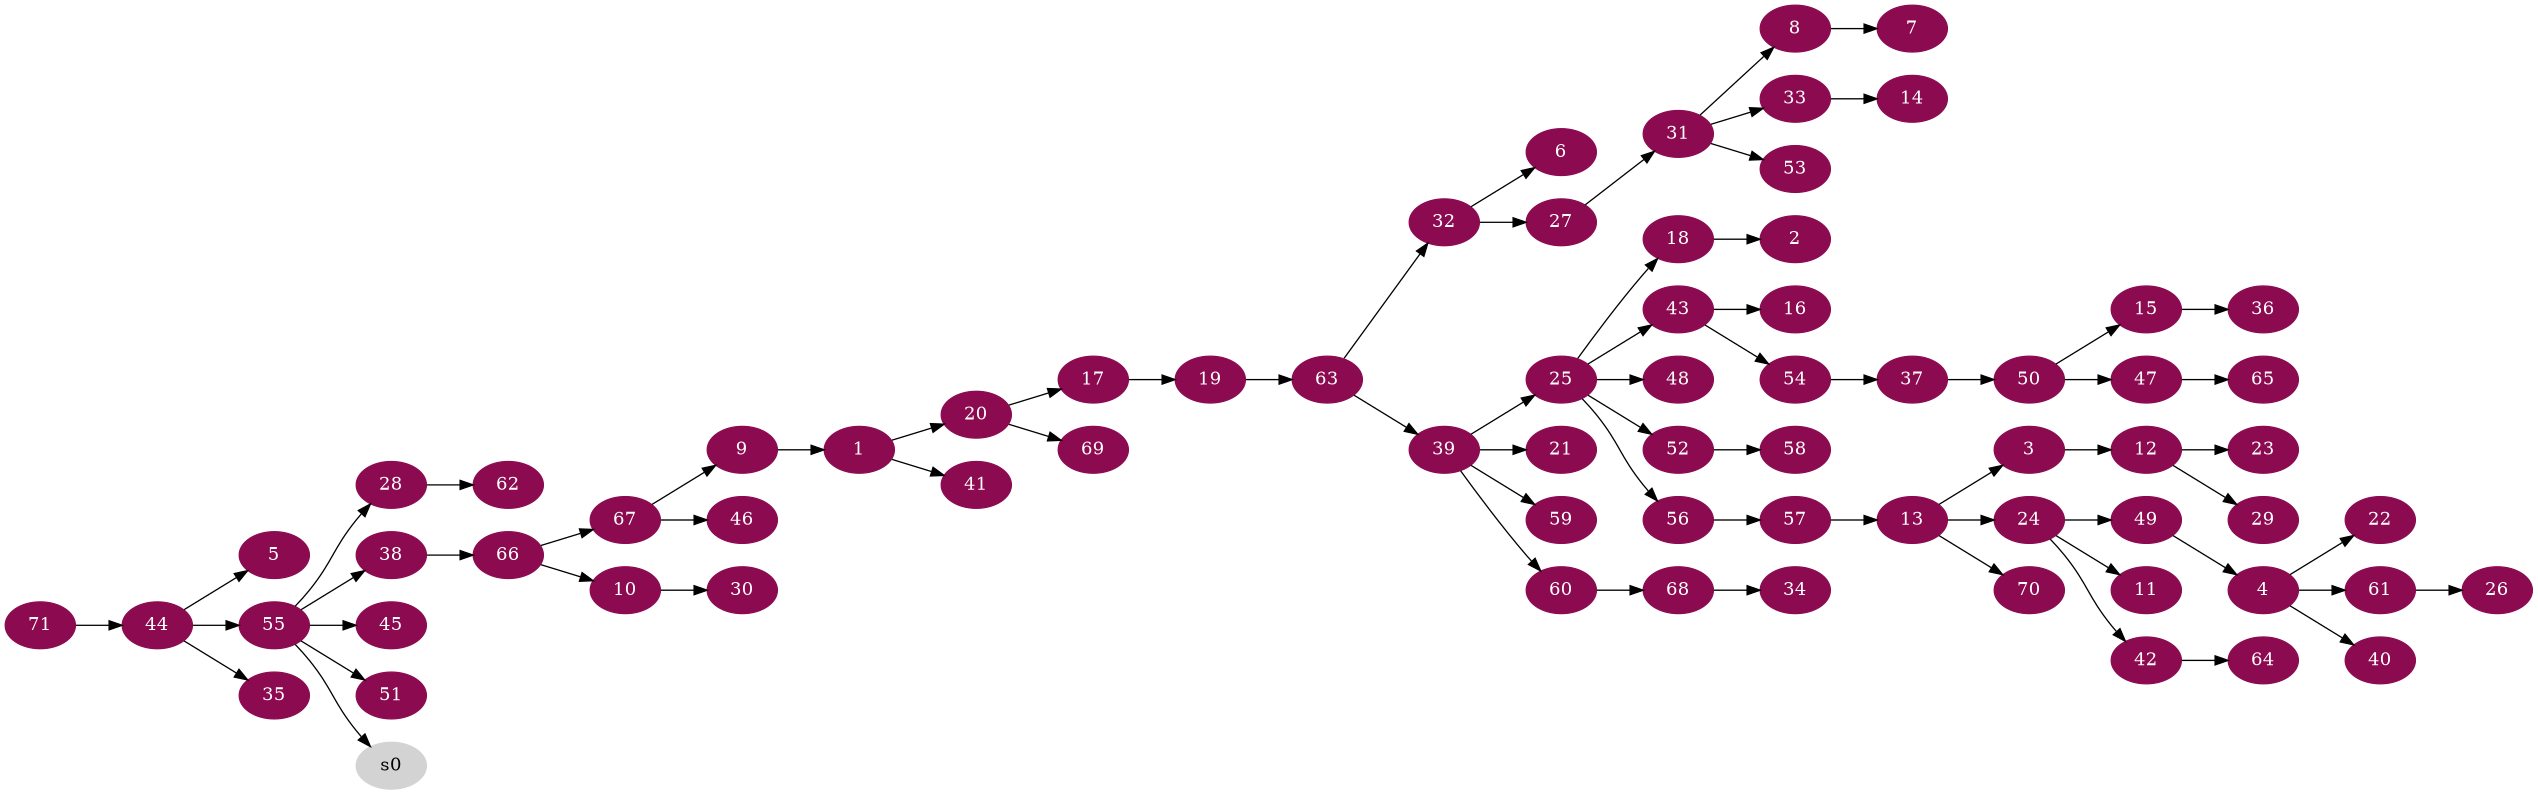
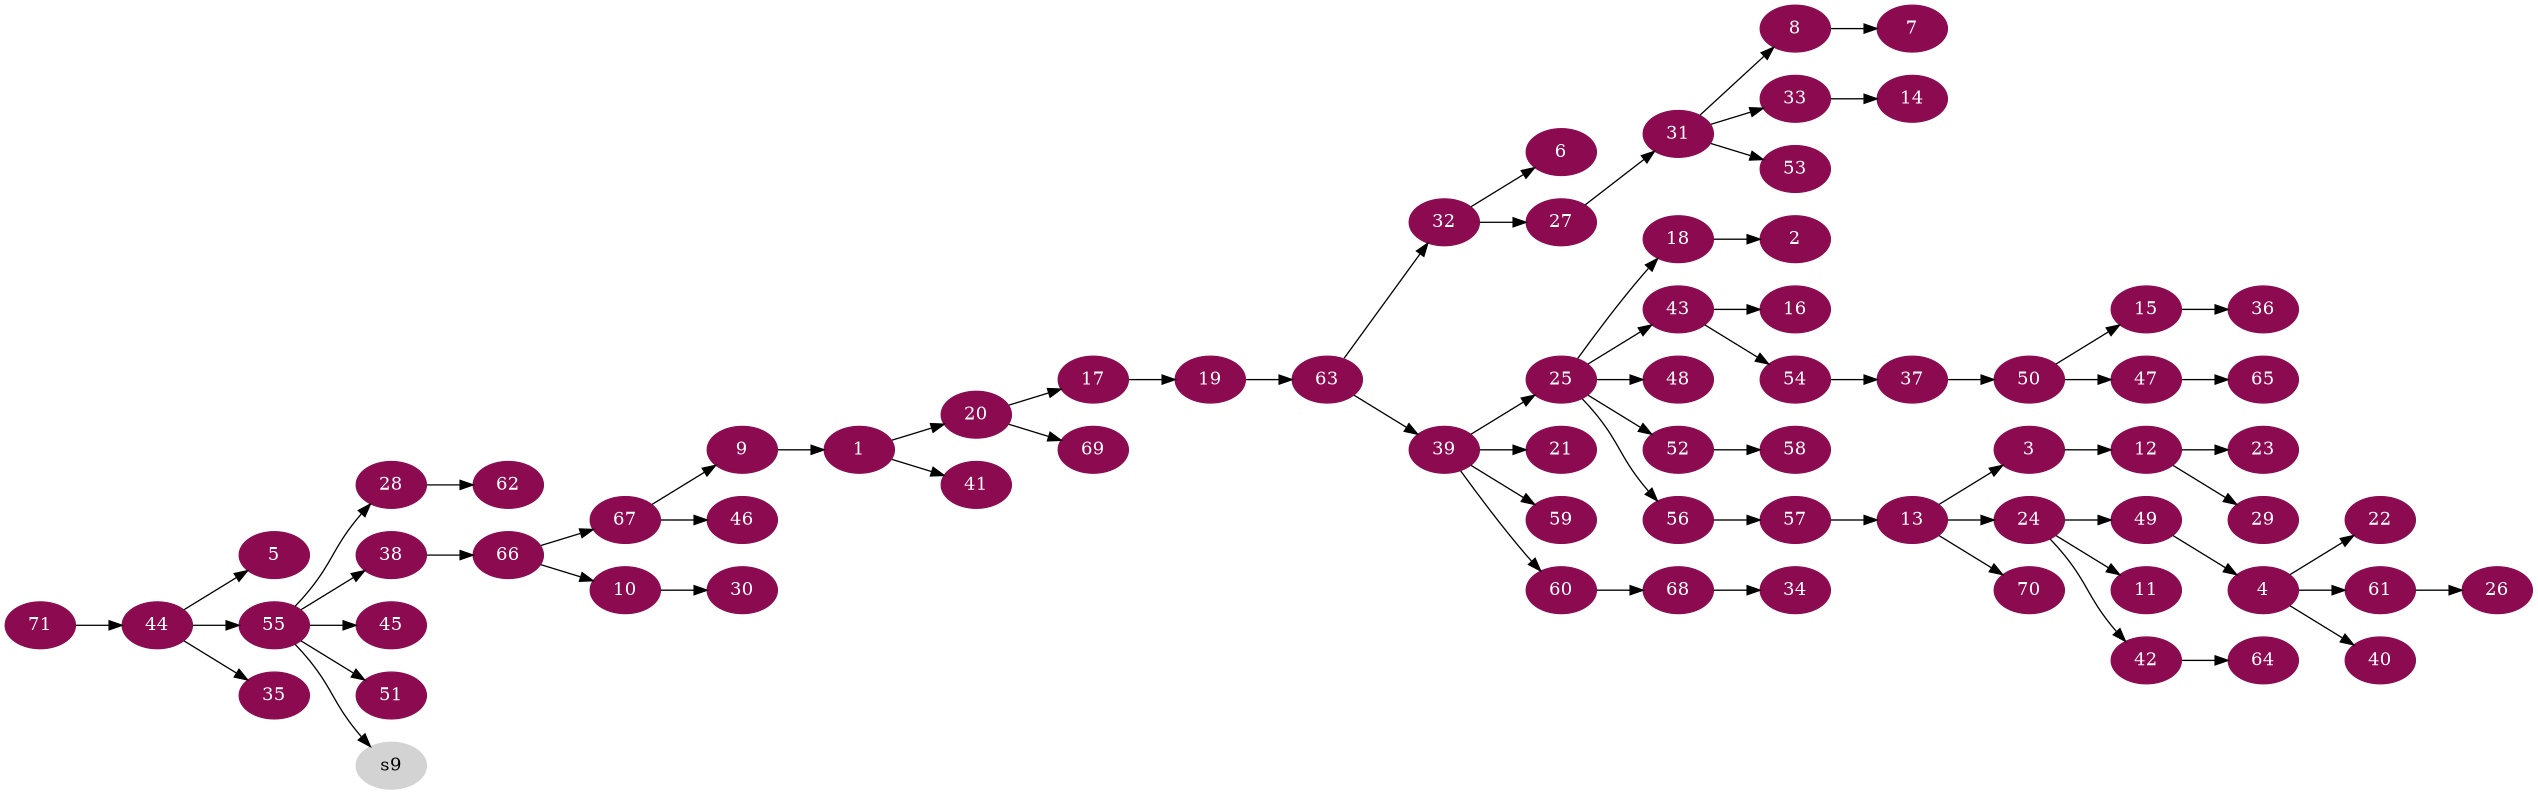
(391, 766) -> (391, 766)
